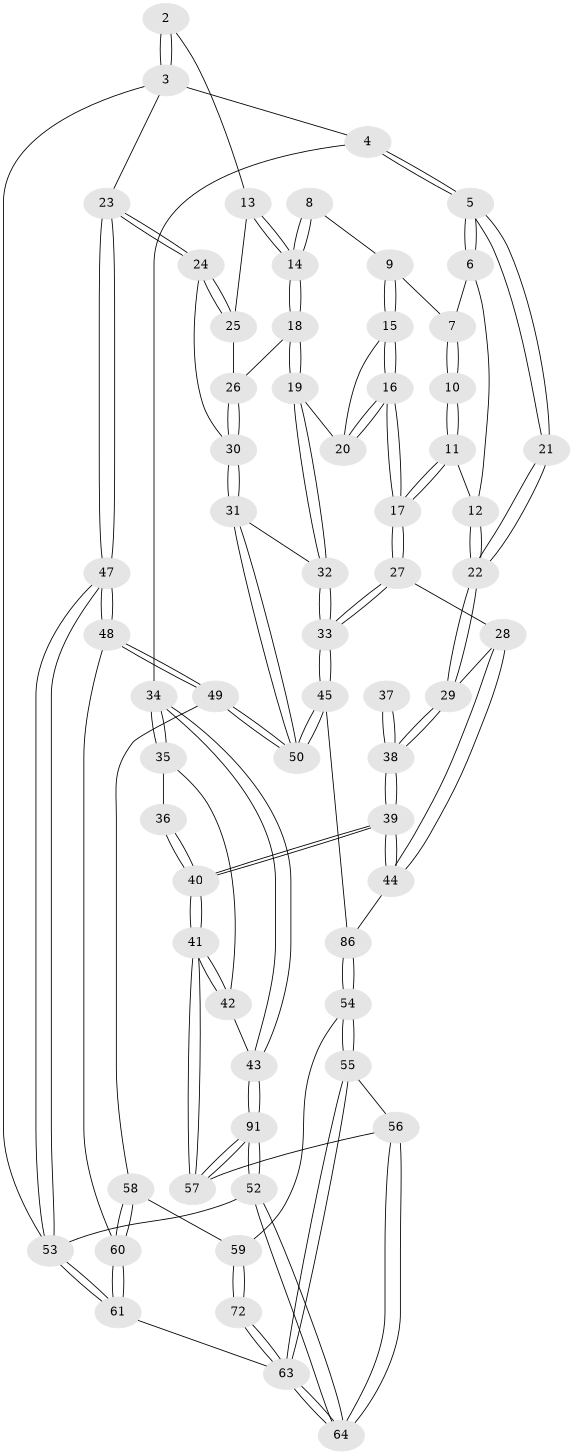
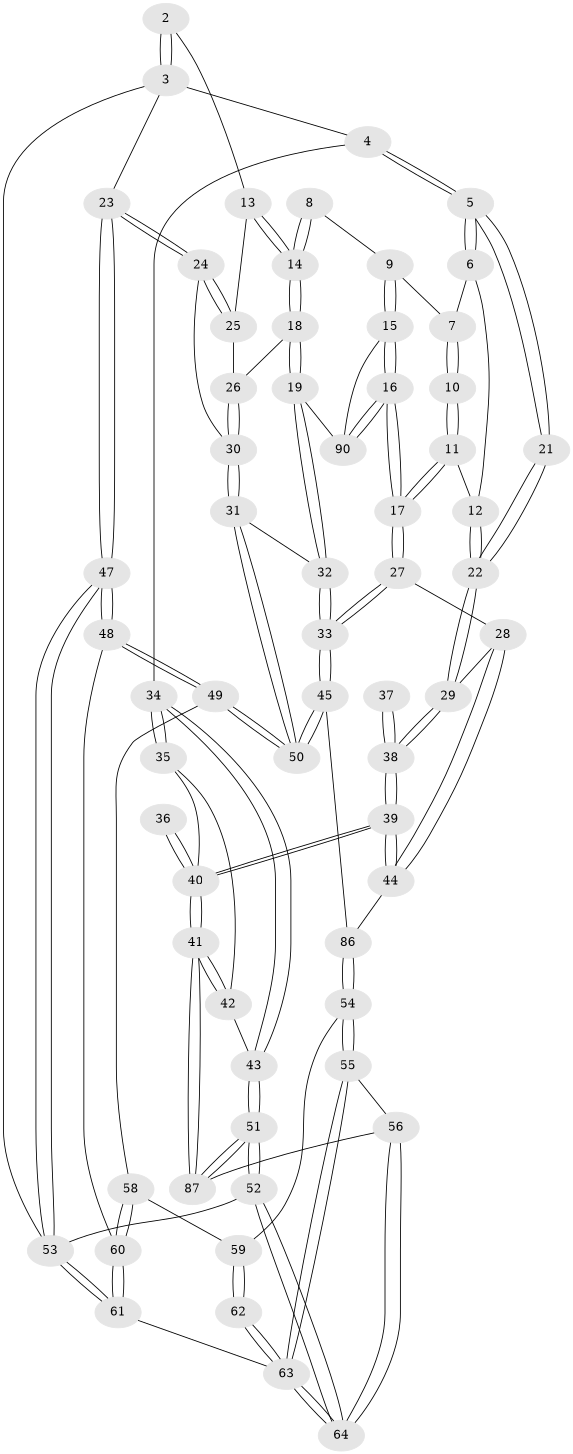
(343, 450) -> (343, 450)
(163, 789) -> (197, 816)
(254, 1128) -> (254, 1128)
(193, 1189) -> (193, 1189)
(239, 1312) -> (239, 1312)
